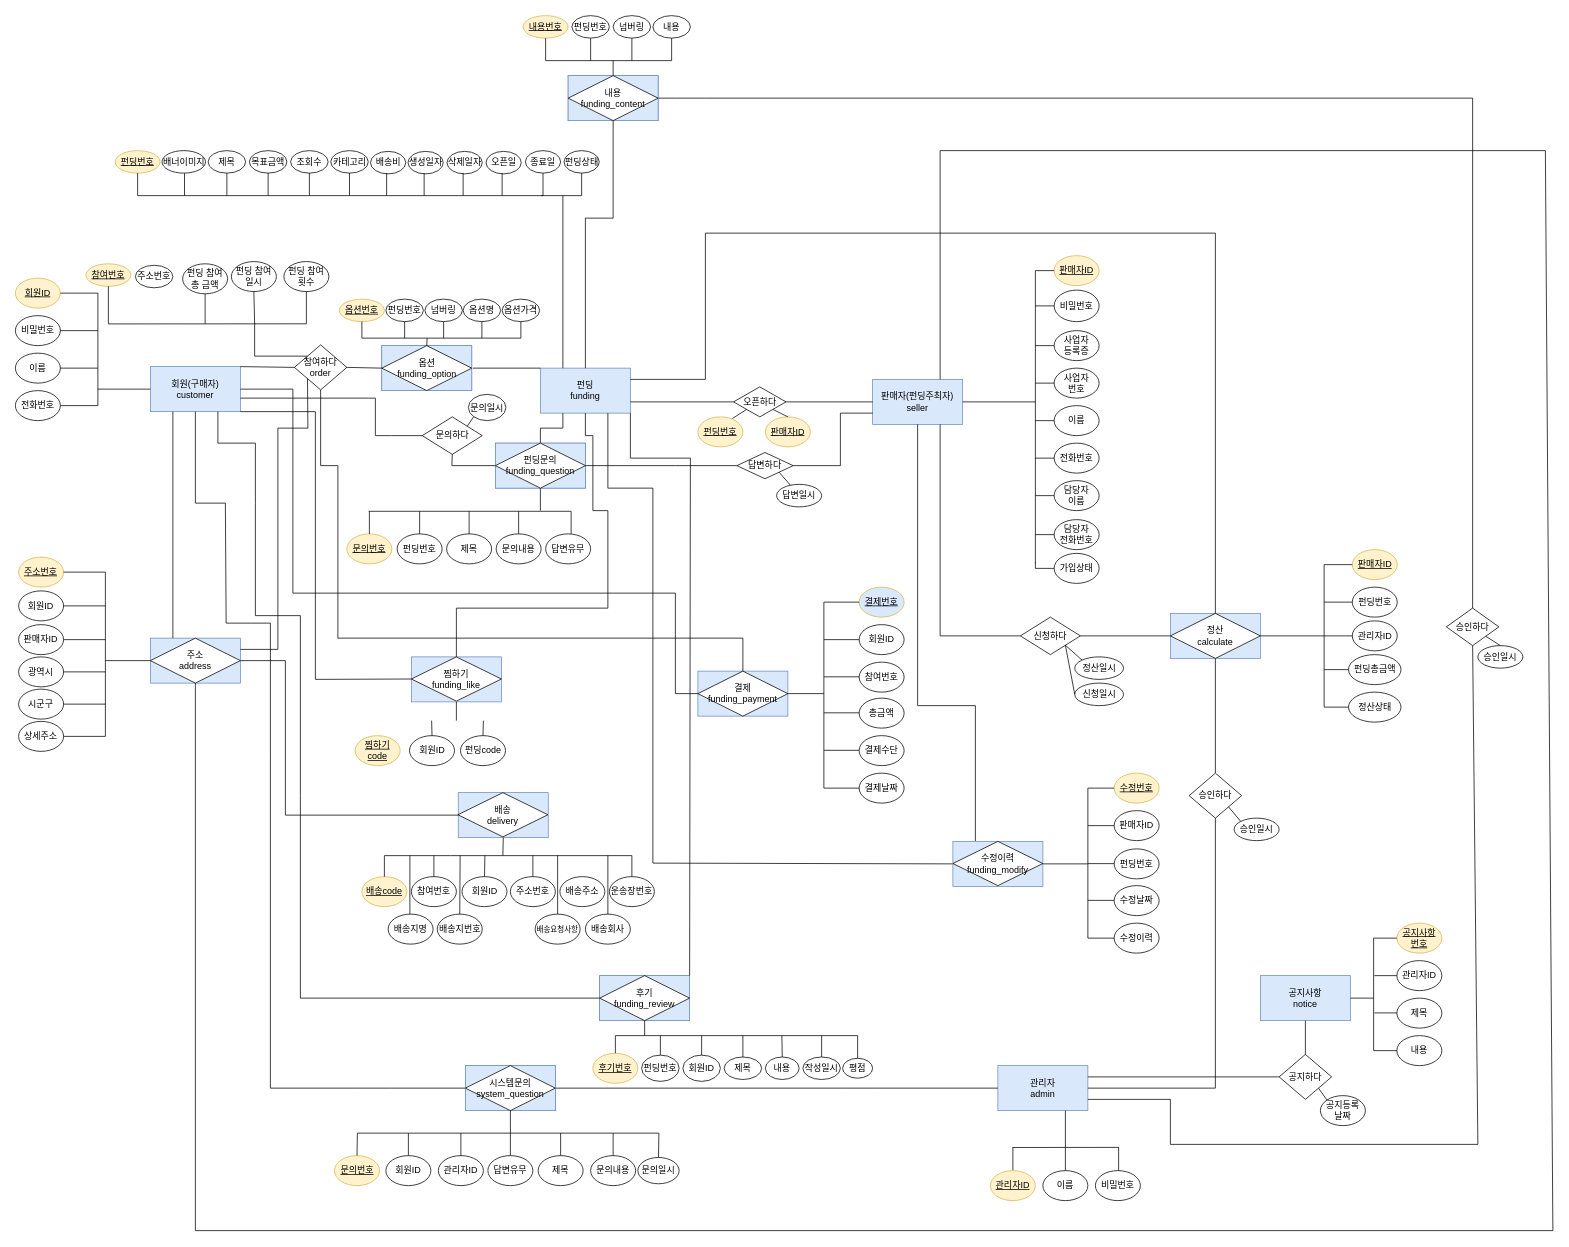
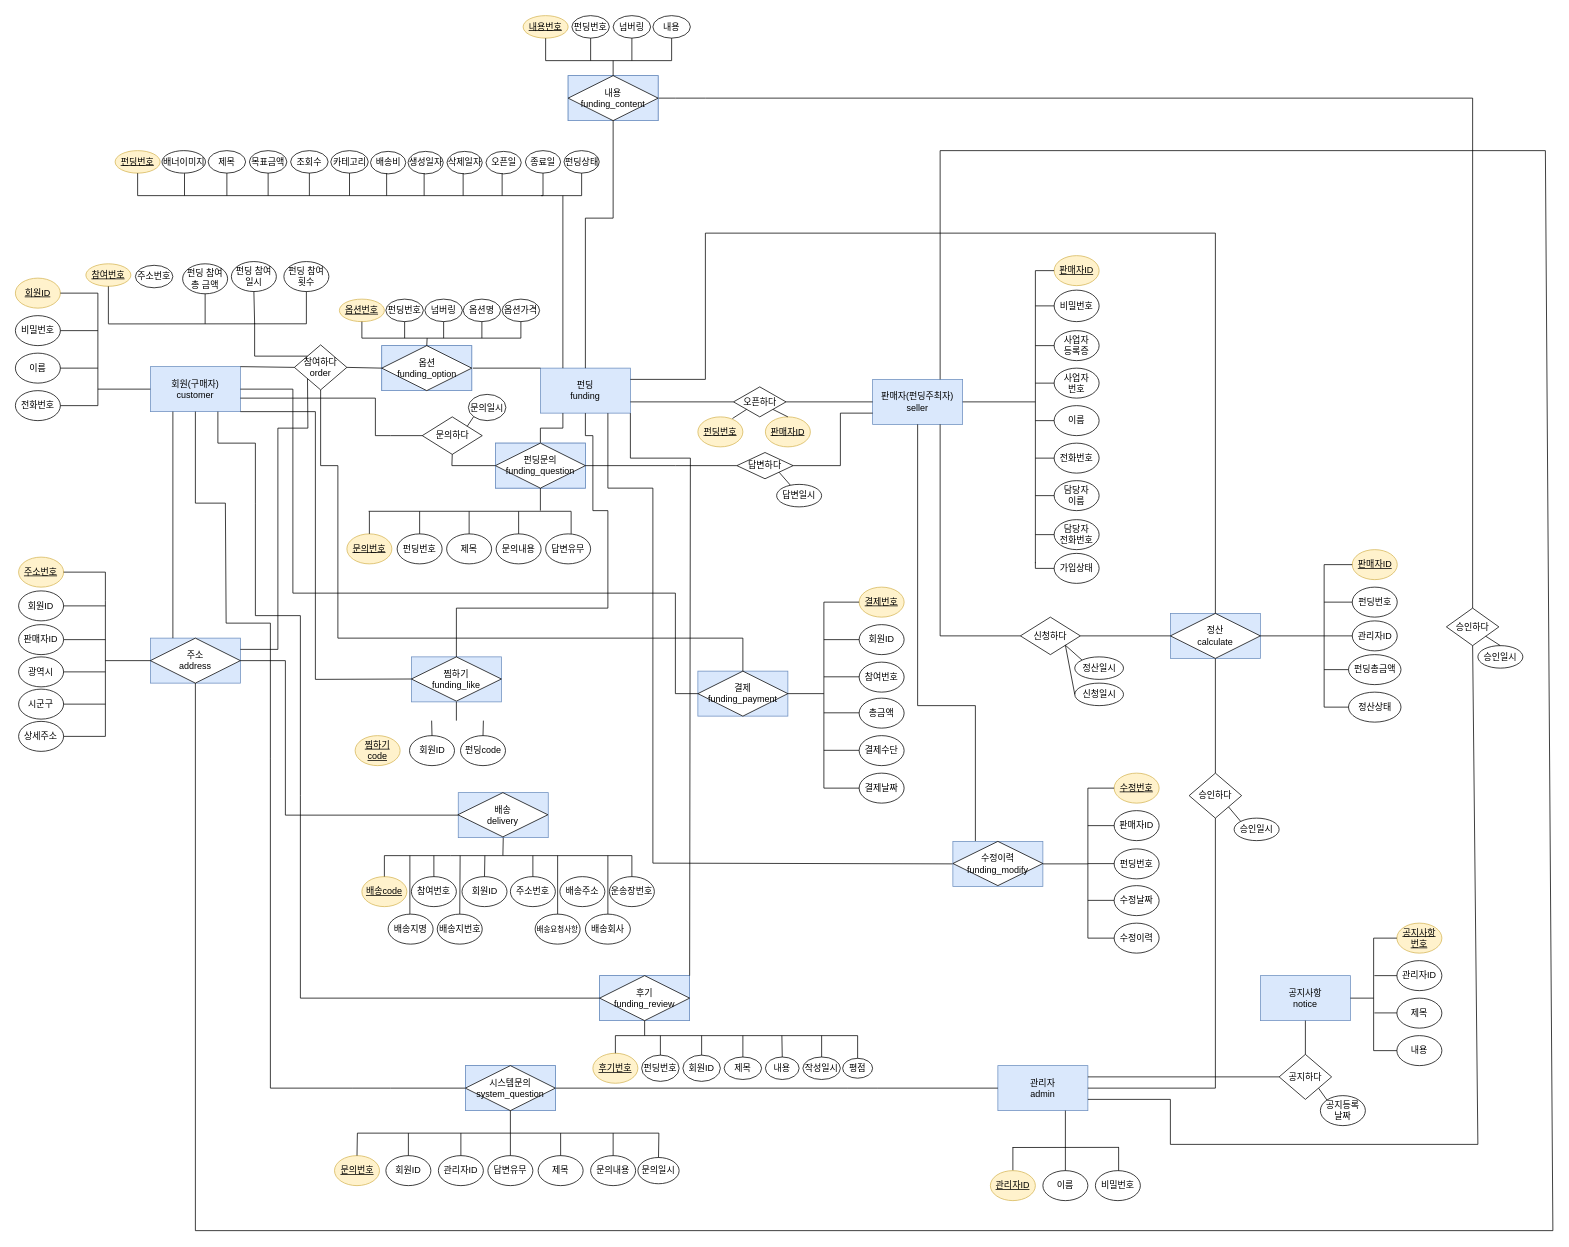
(882, 602) -> (882, 602)
